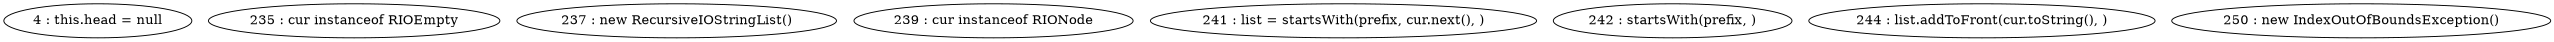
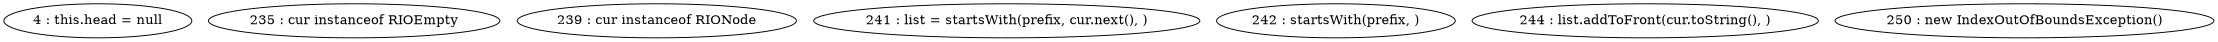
(677, 21) -> none
